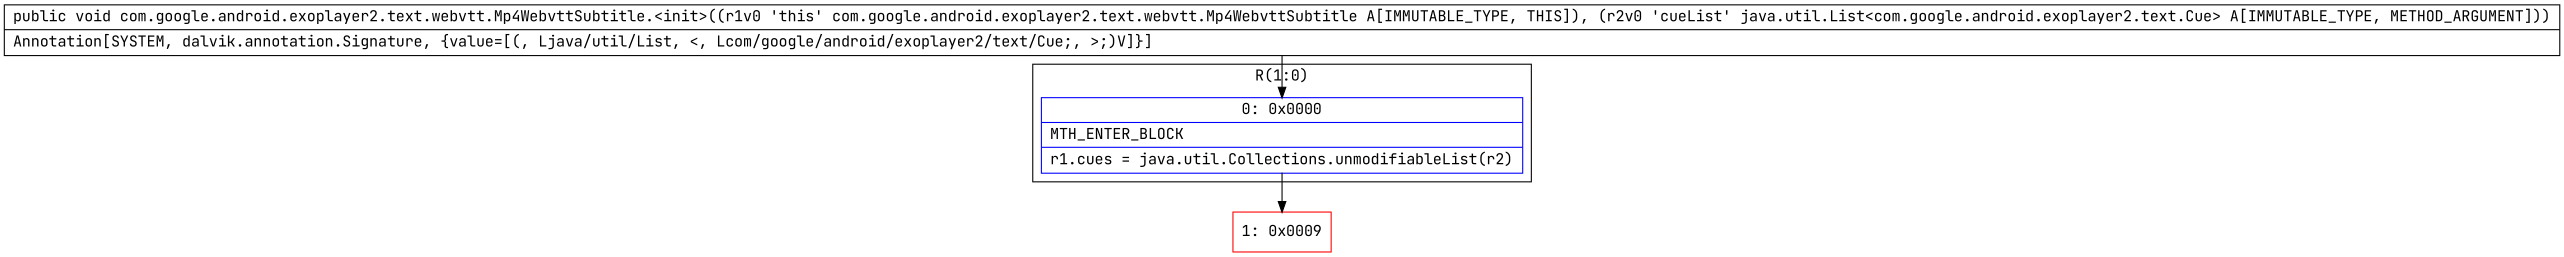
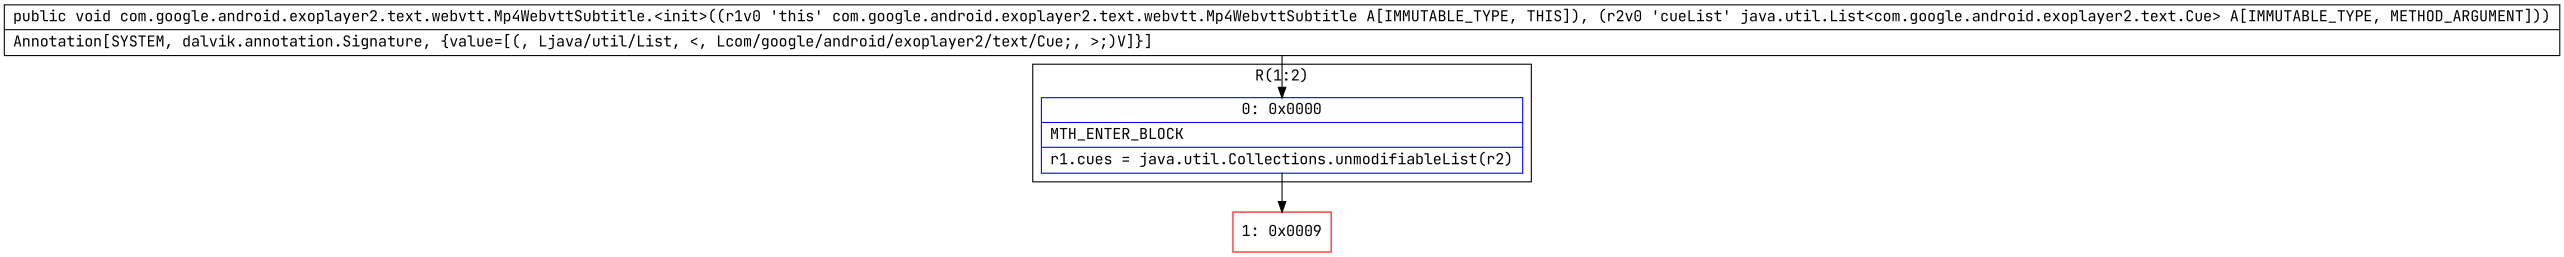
(1282, 77) -> (1282, 77)
